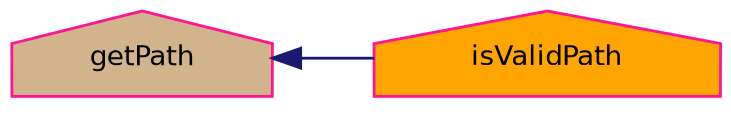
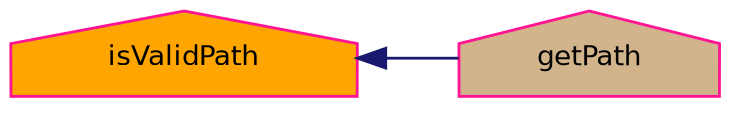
(338, 58) -> (422, 58)
